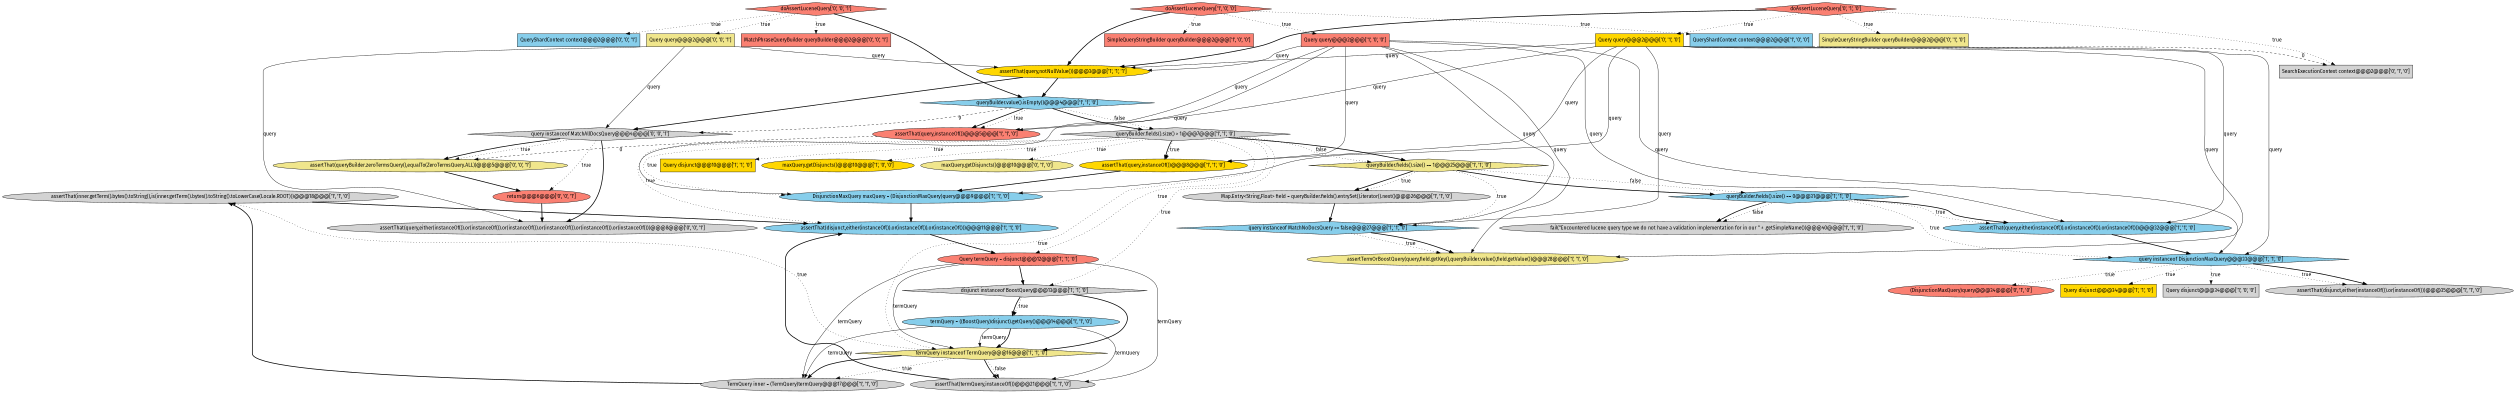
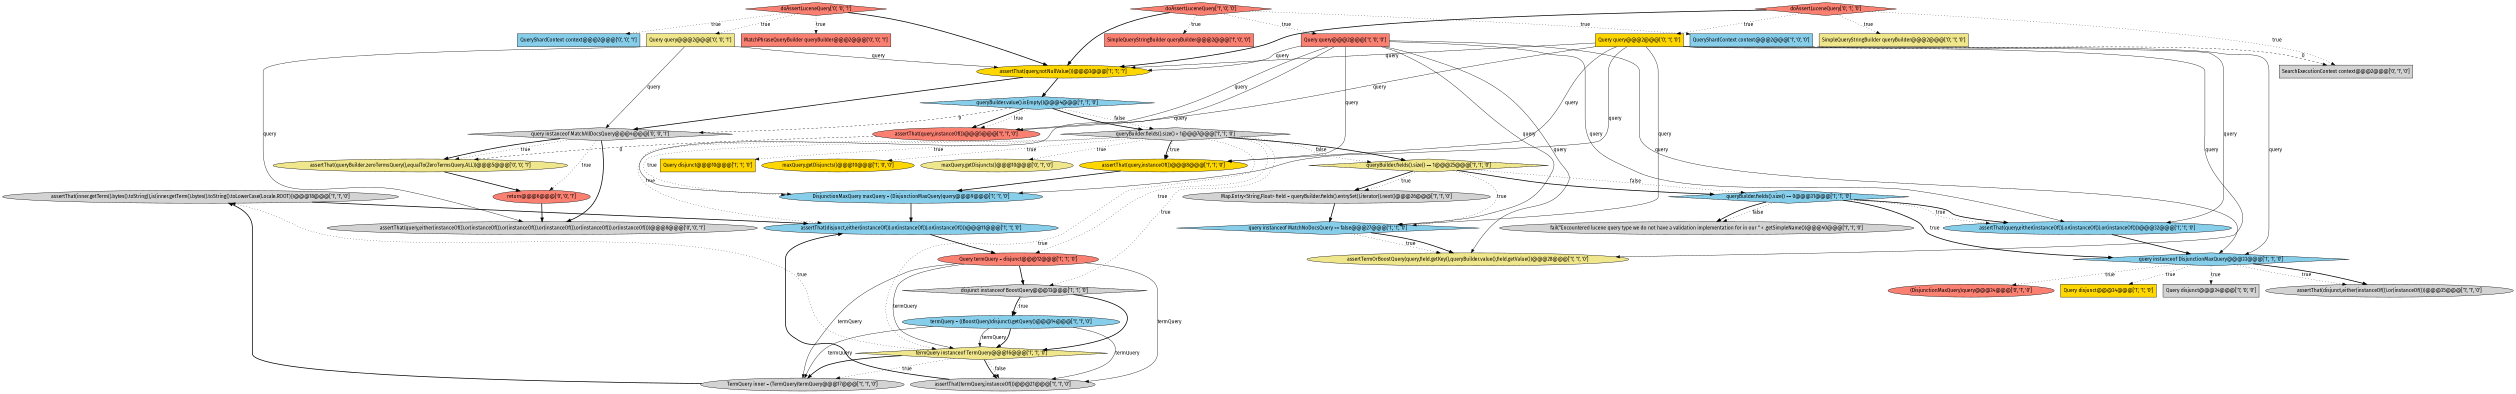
(928, 51) -> (947, 33)
(1971, 245) -> (1971, 245)
